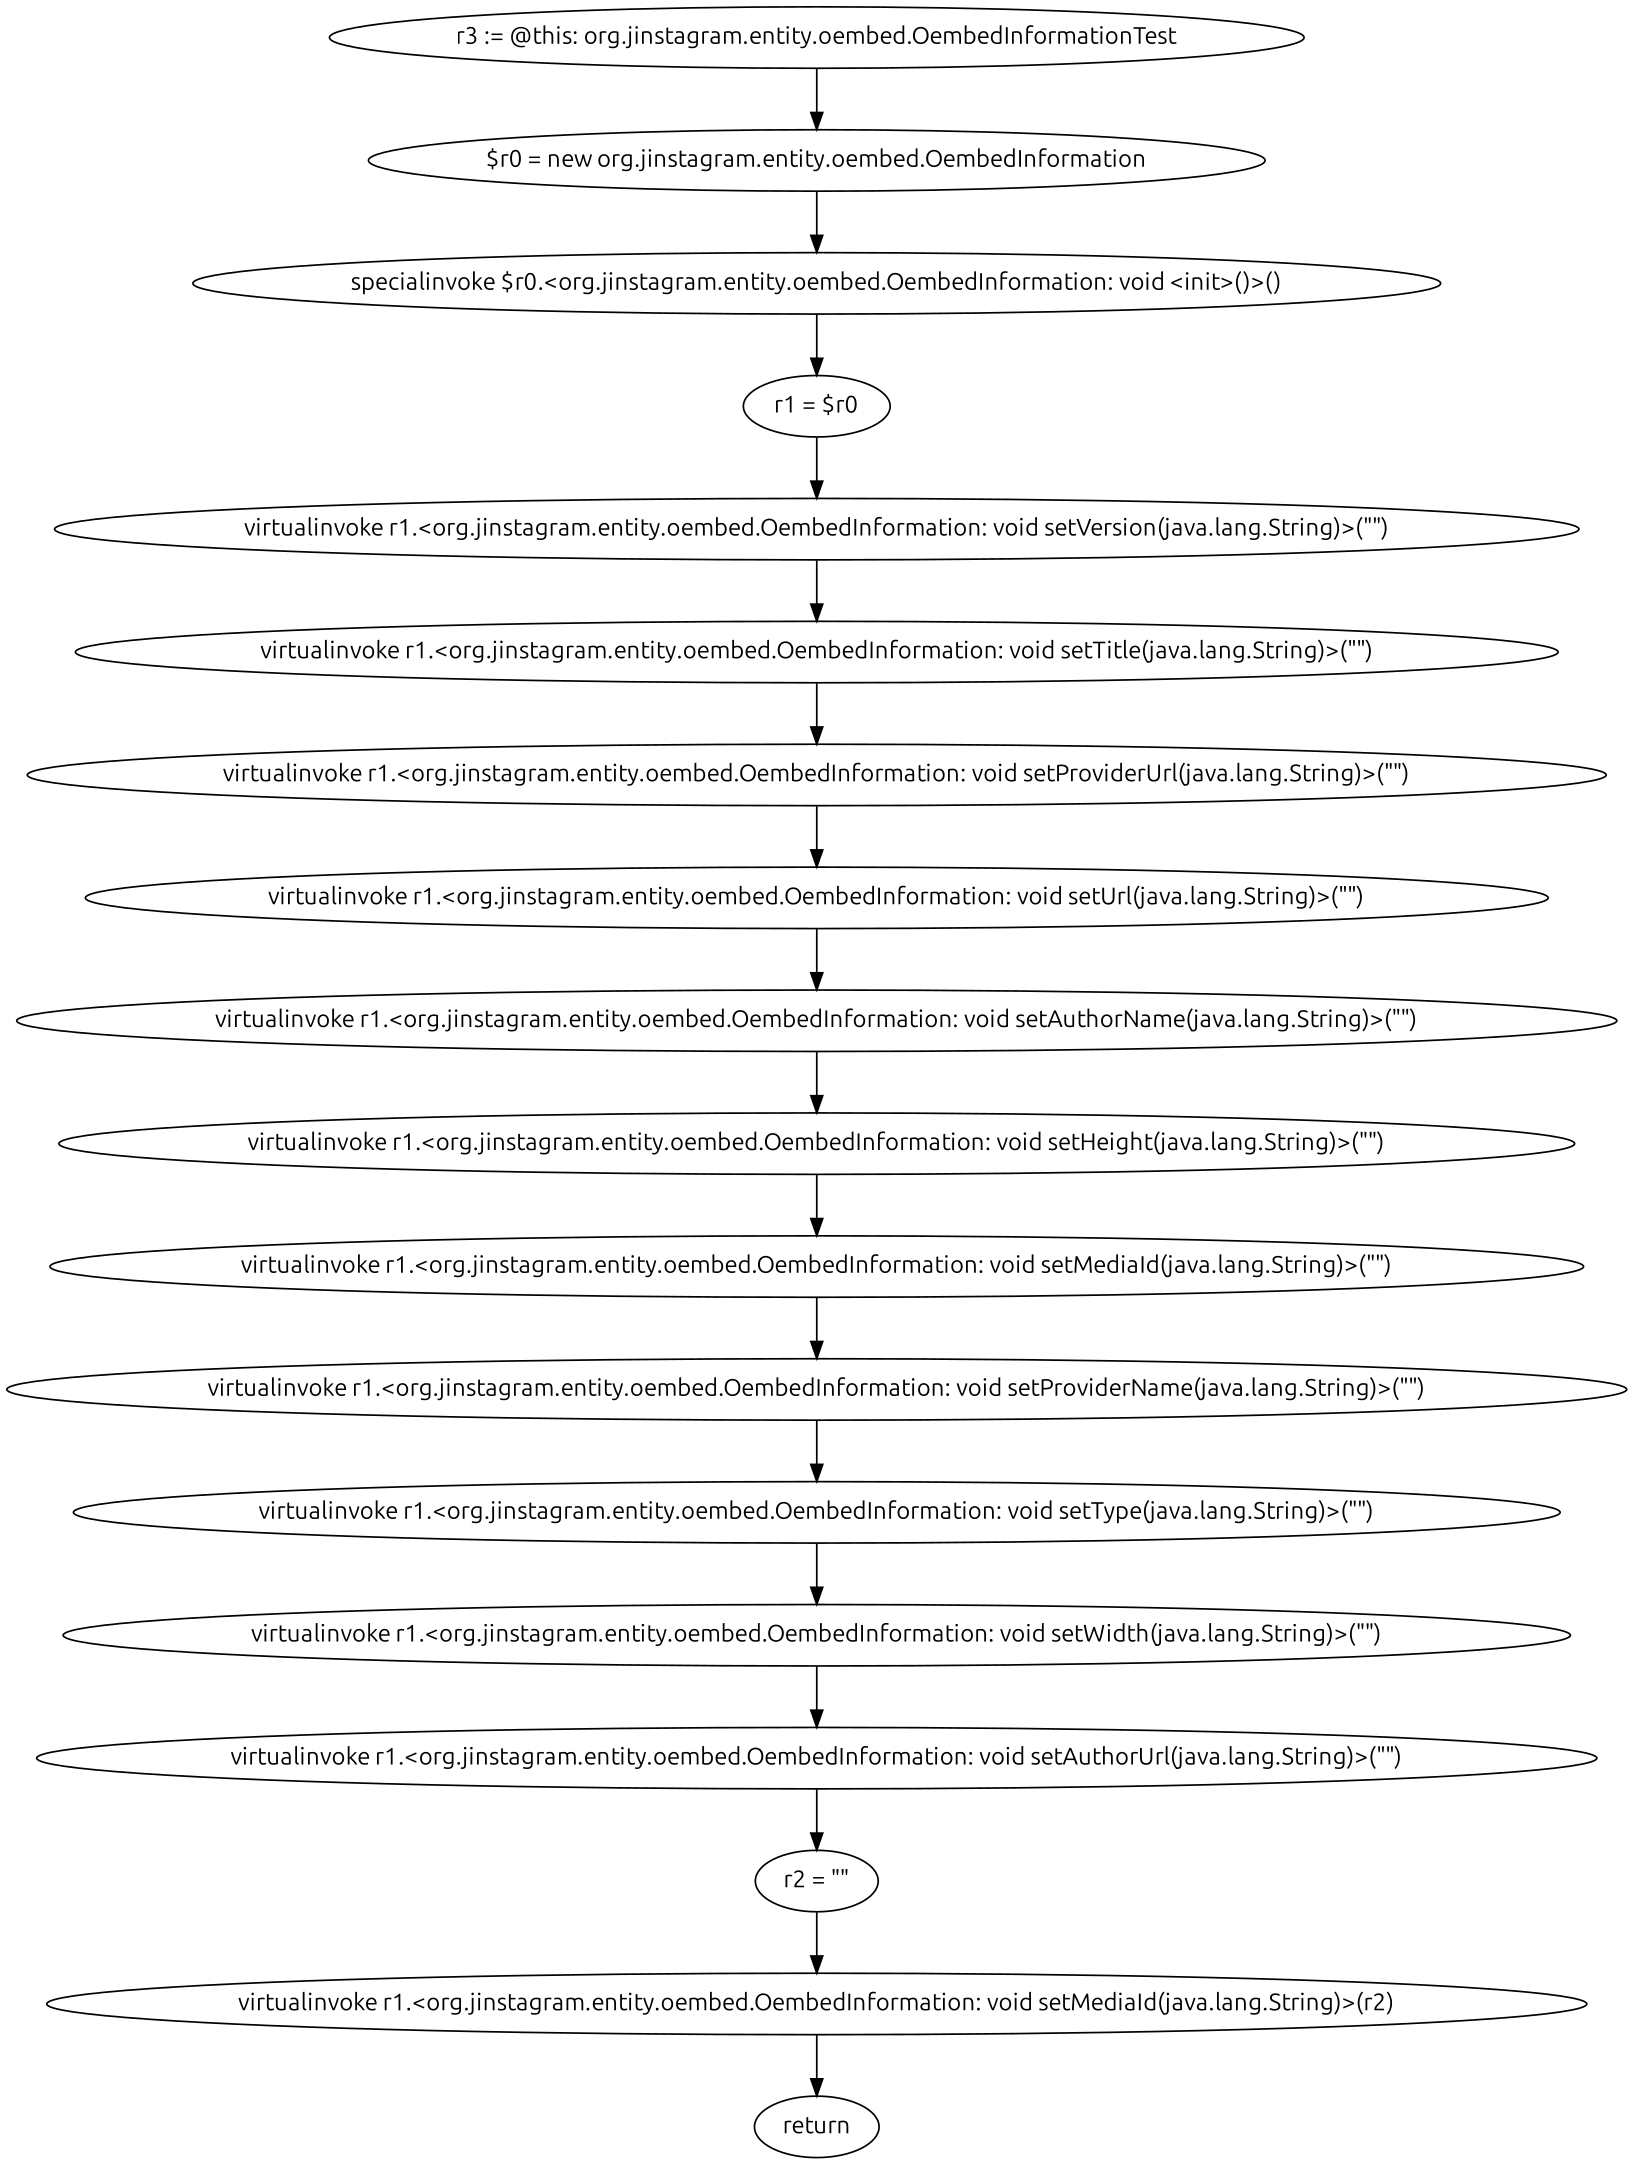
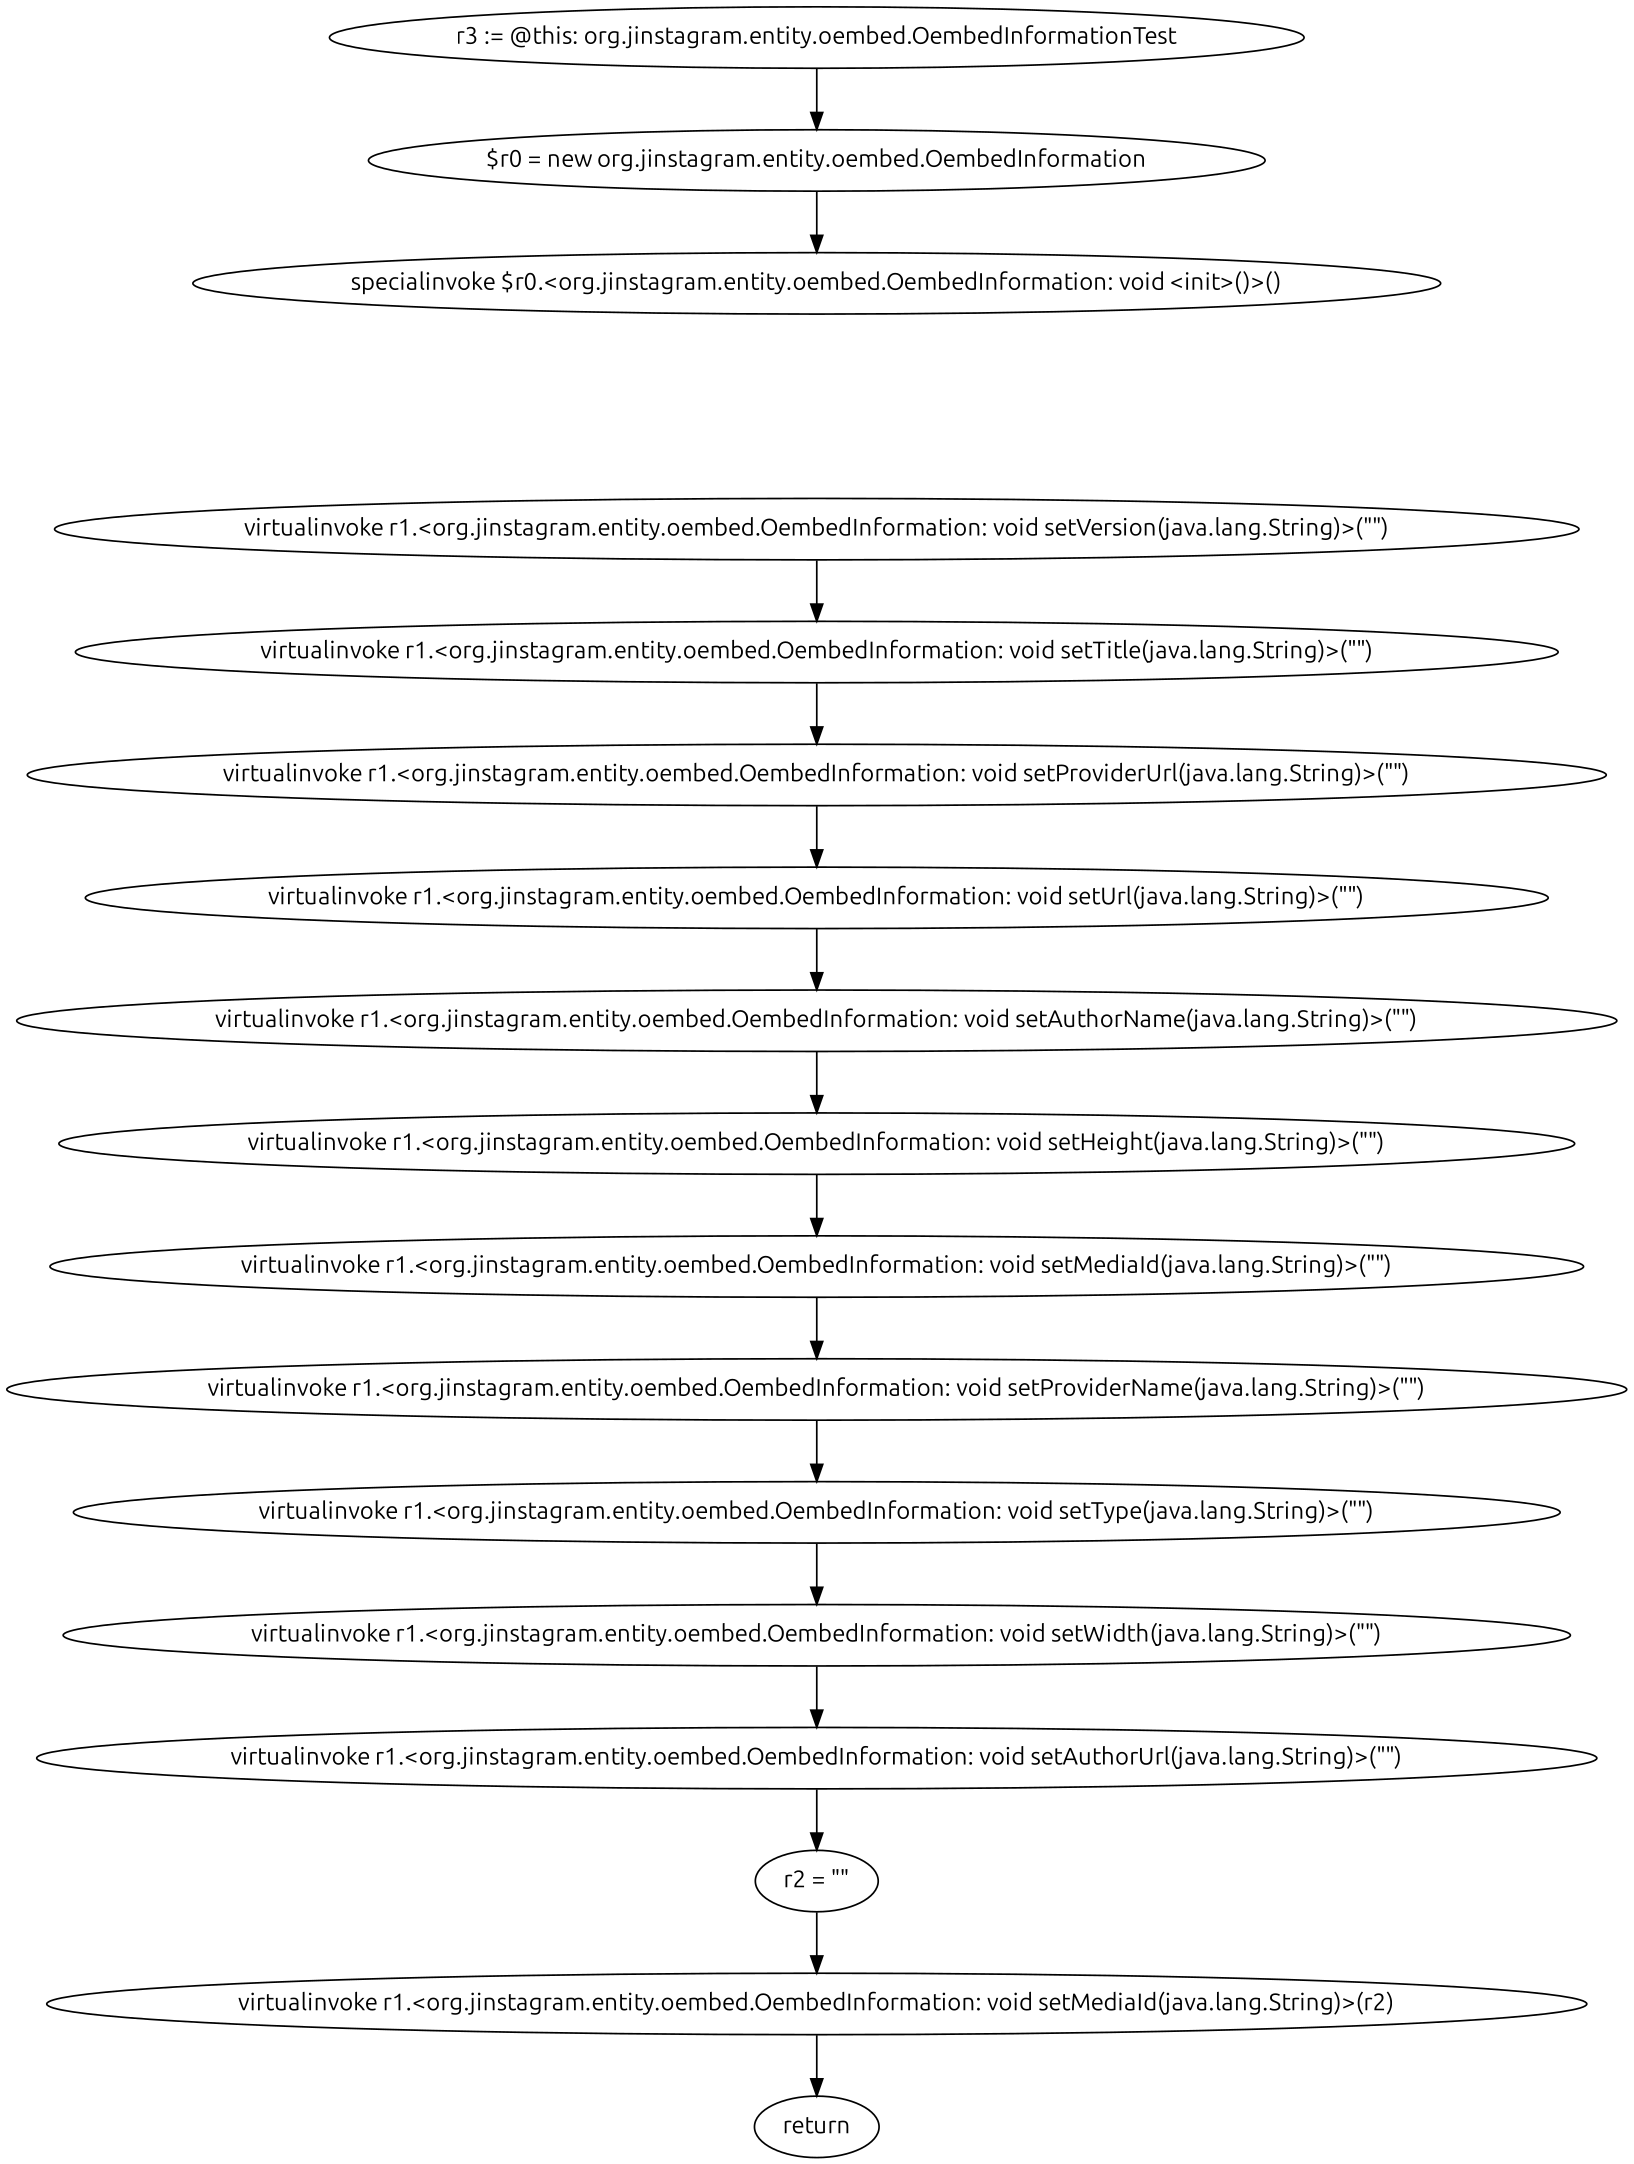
(817, 406) -> none
